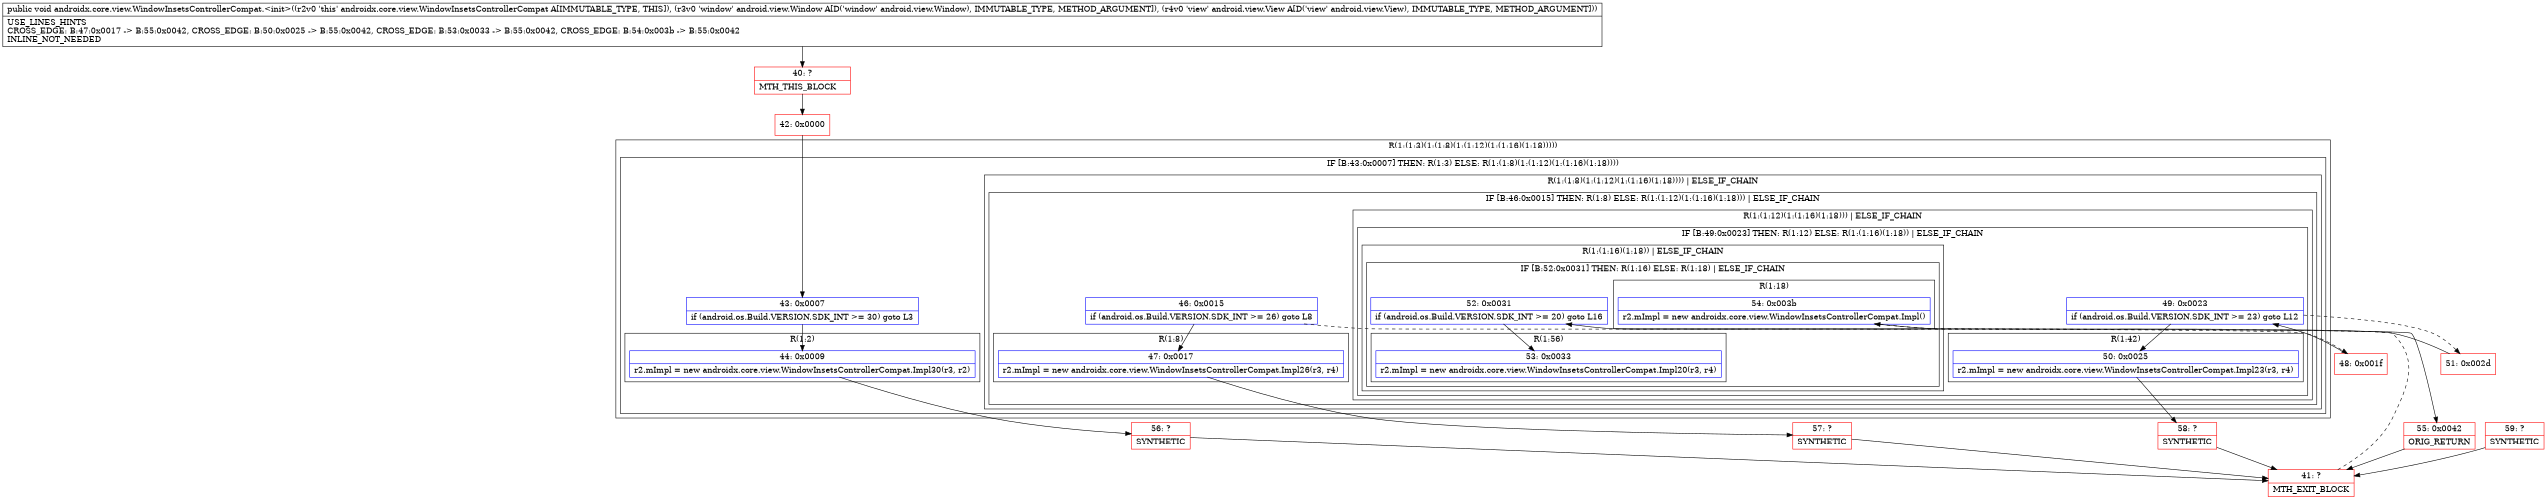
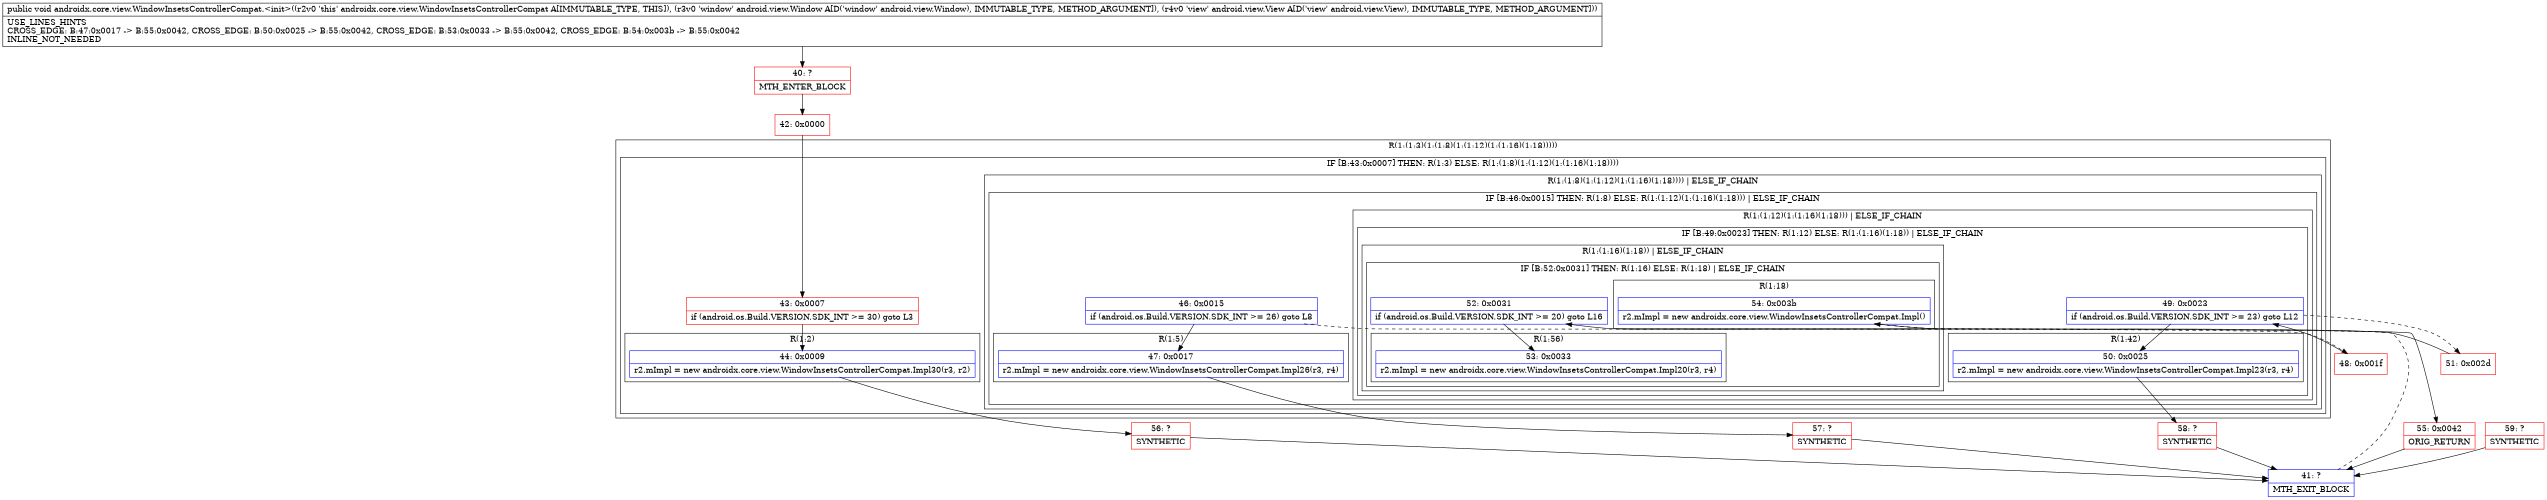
(798, 87) -> (802, 87)
(802, 311) -> (802, 311)
(1171, 340) -> (1171, 340)
(2311, 483) -> (2311, 483)
